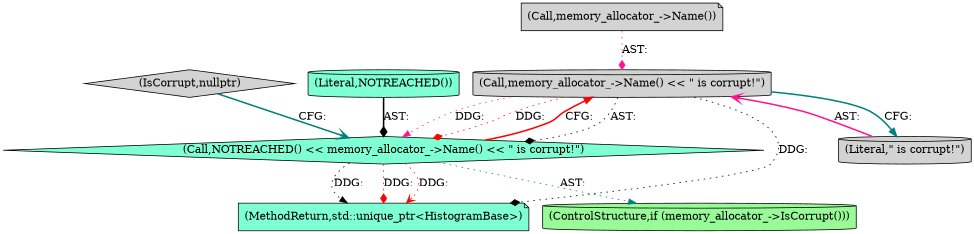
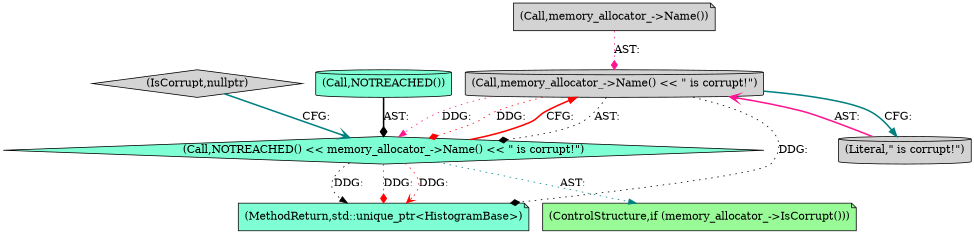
(384, 84) -> (384, 84)
(699, 217) -> (699, 217)
